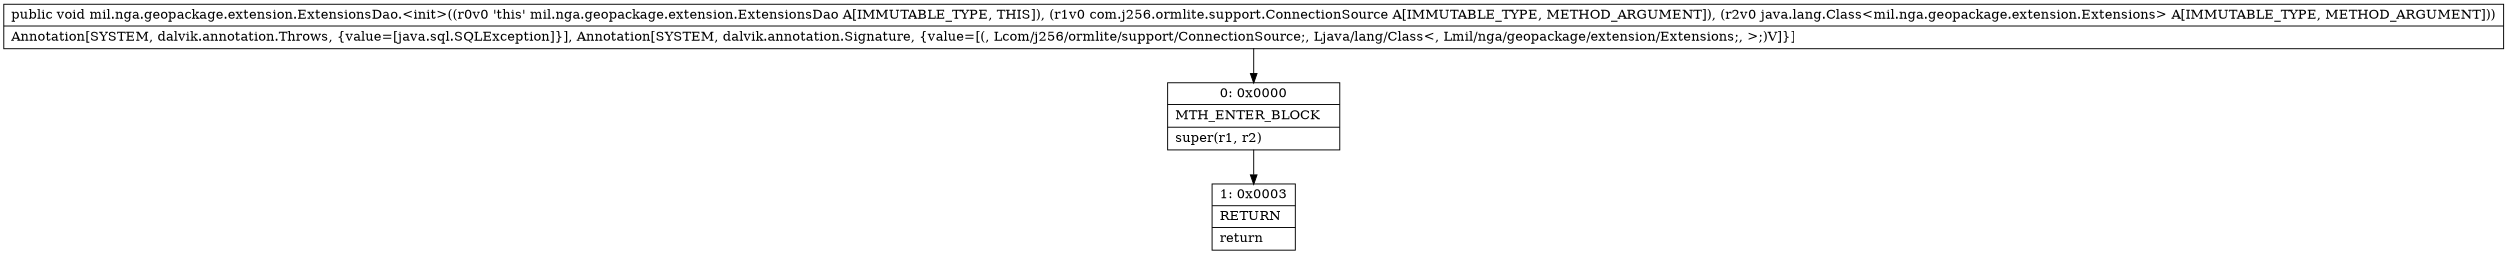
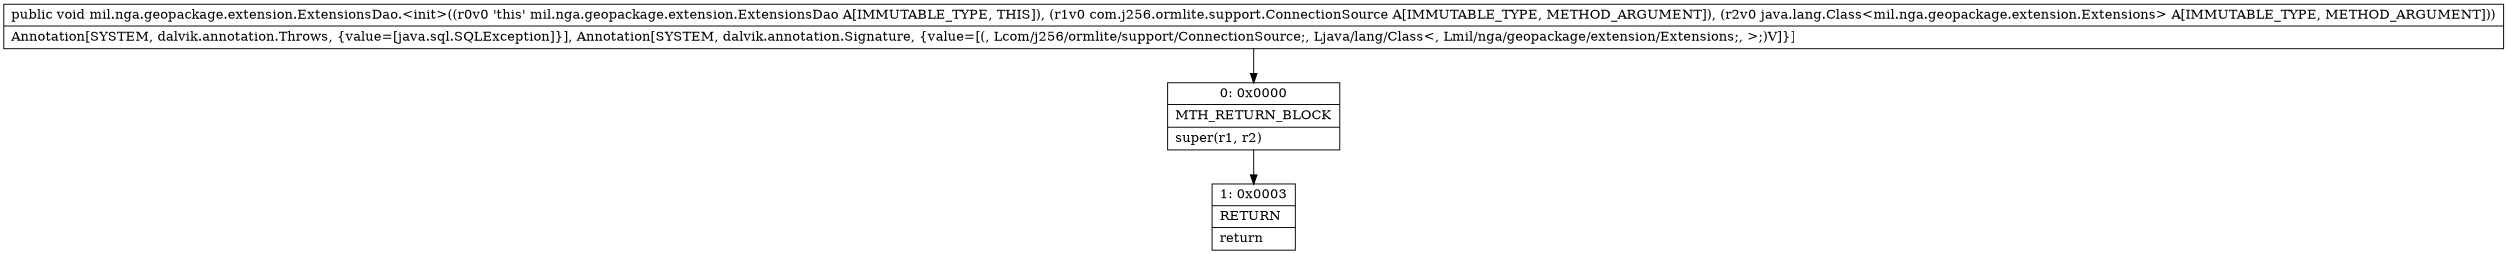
(1248, 115) -> (1254, 115)
